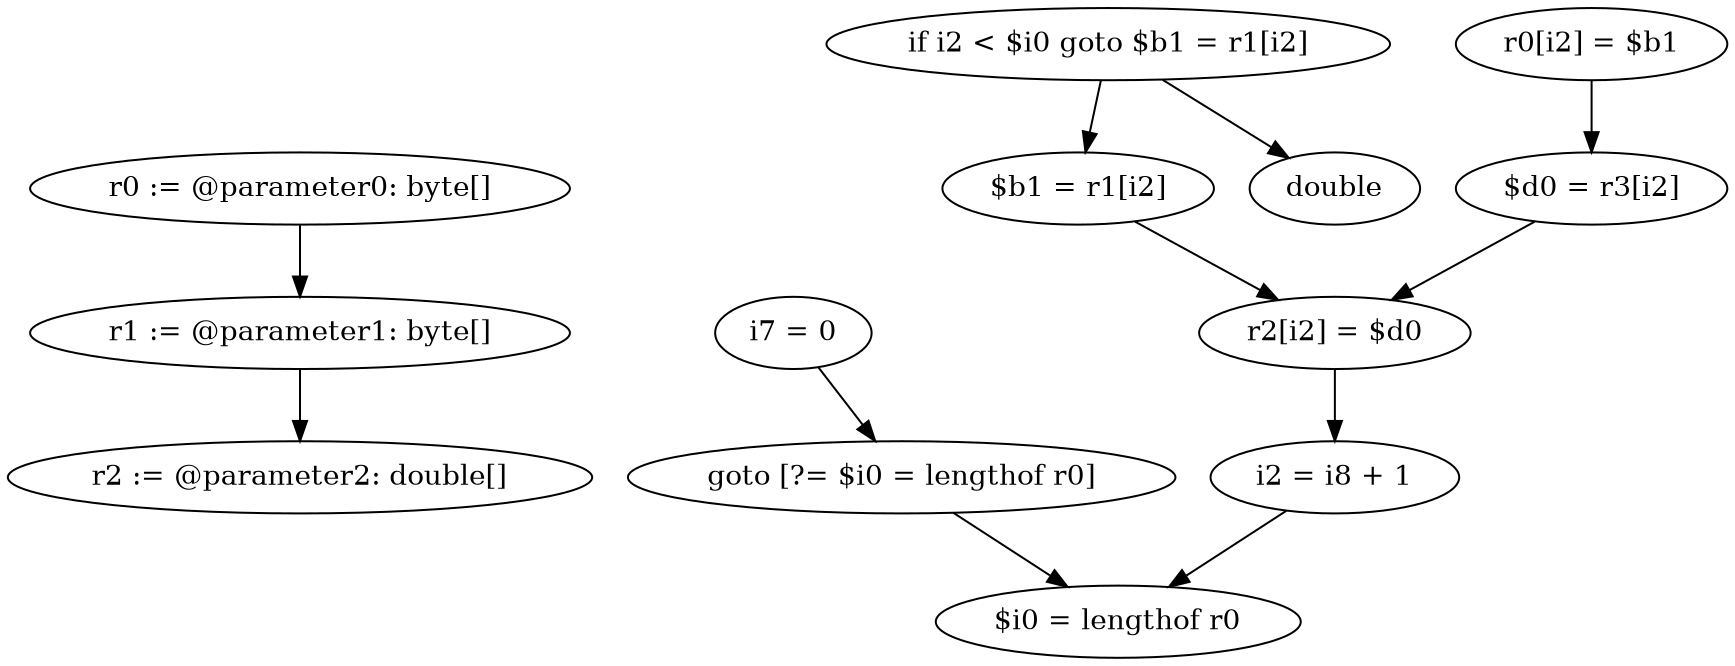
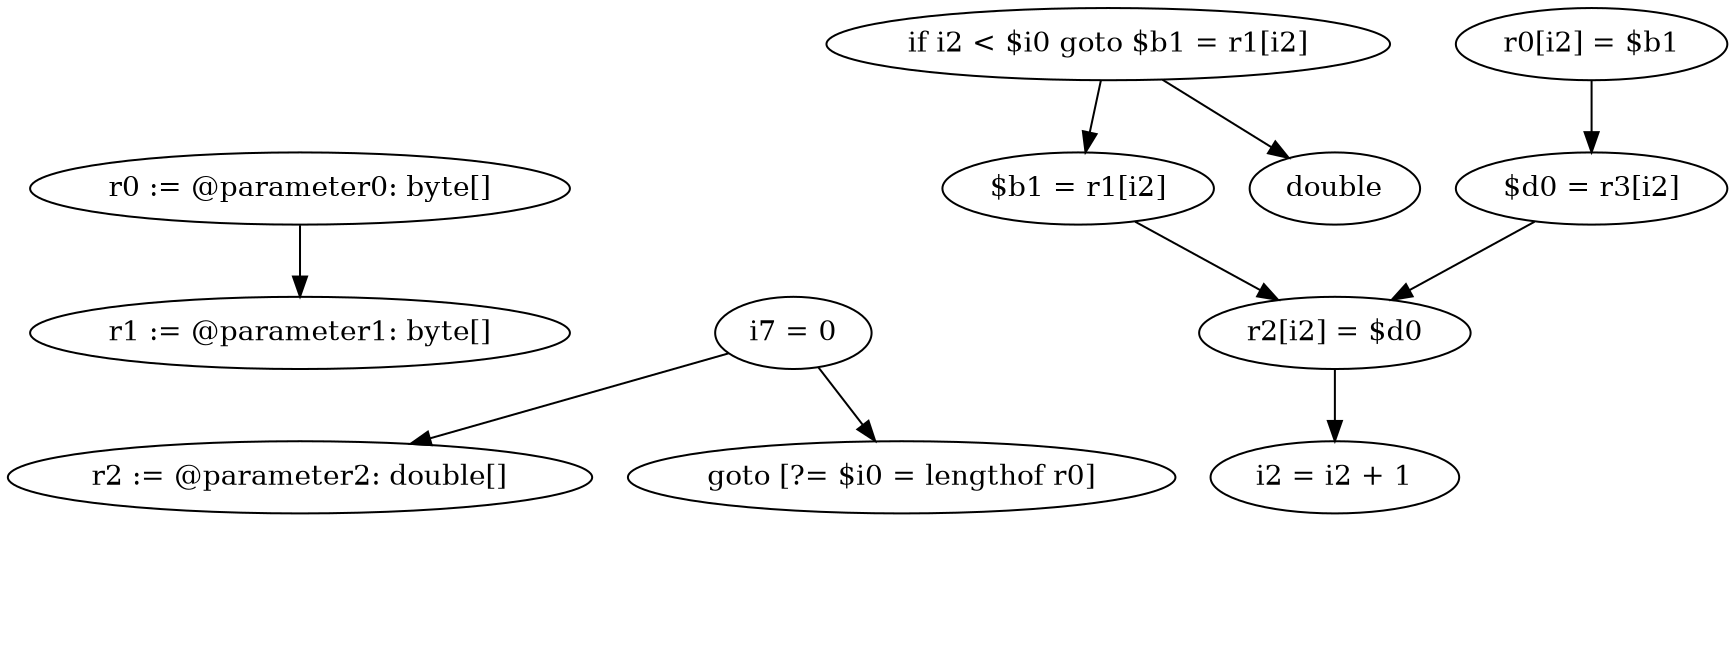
(300, 395) -> (579, 396)
(1335, 477) -> (1335, 477)
(1118, 622) -> none
